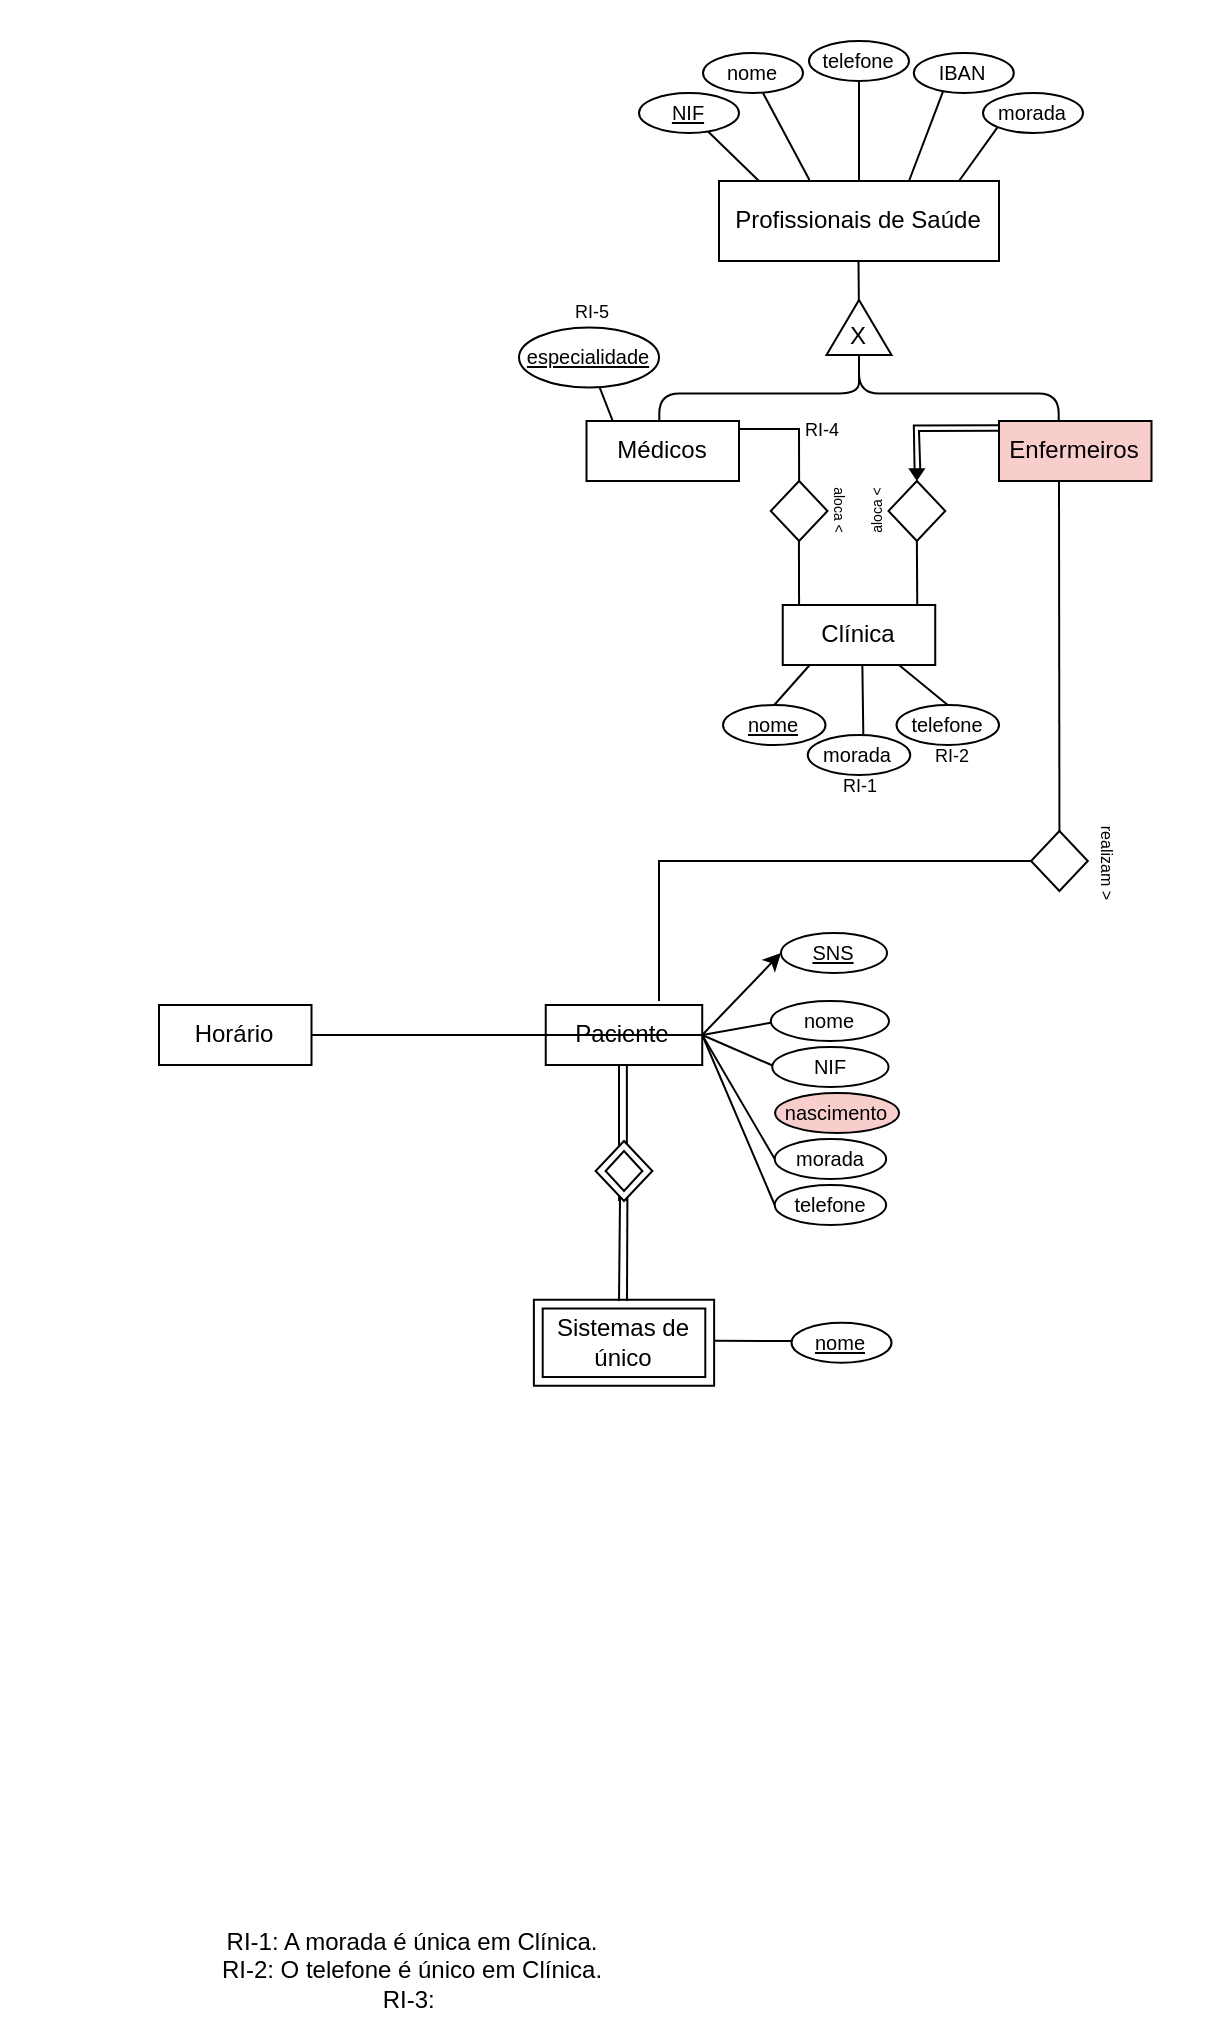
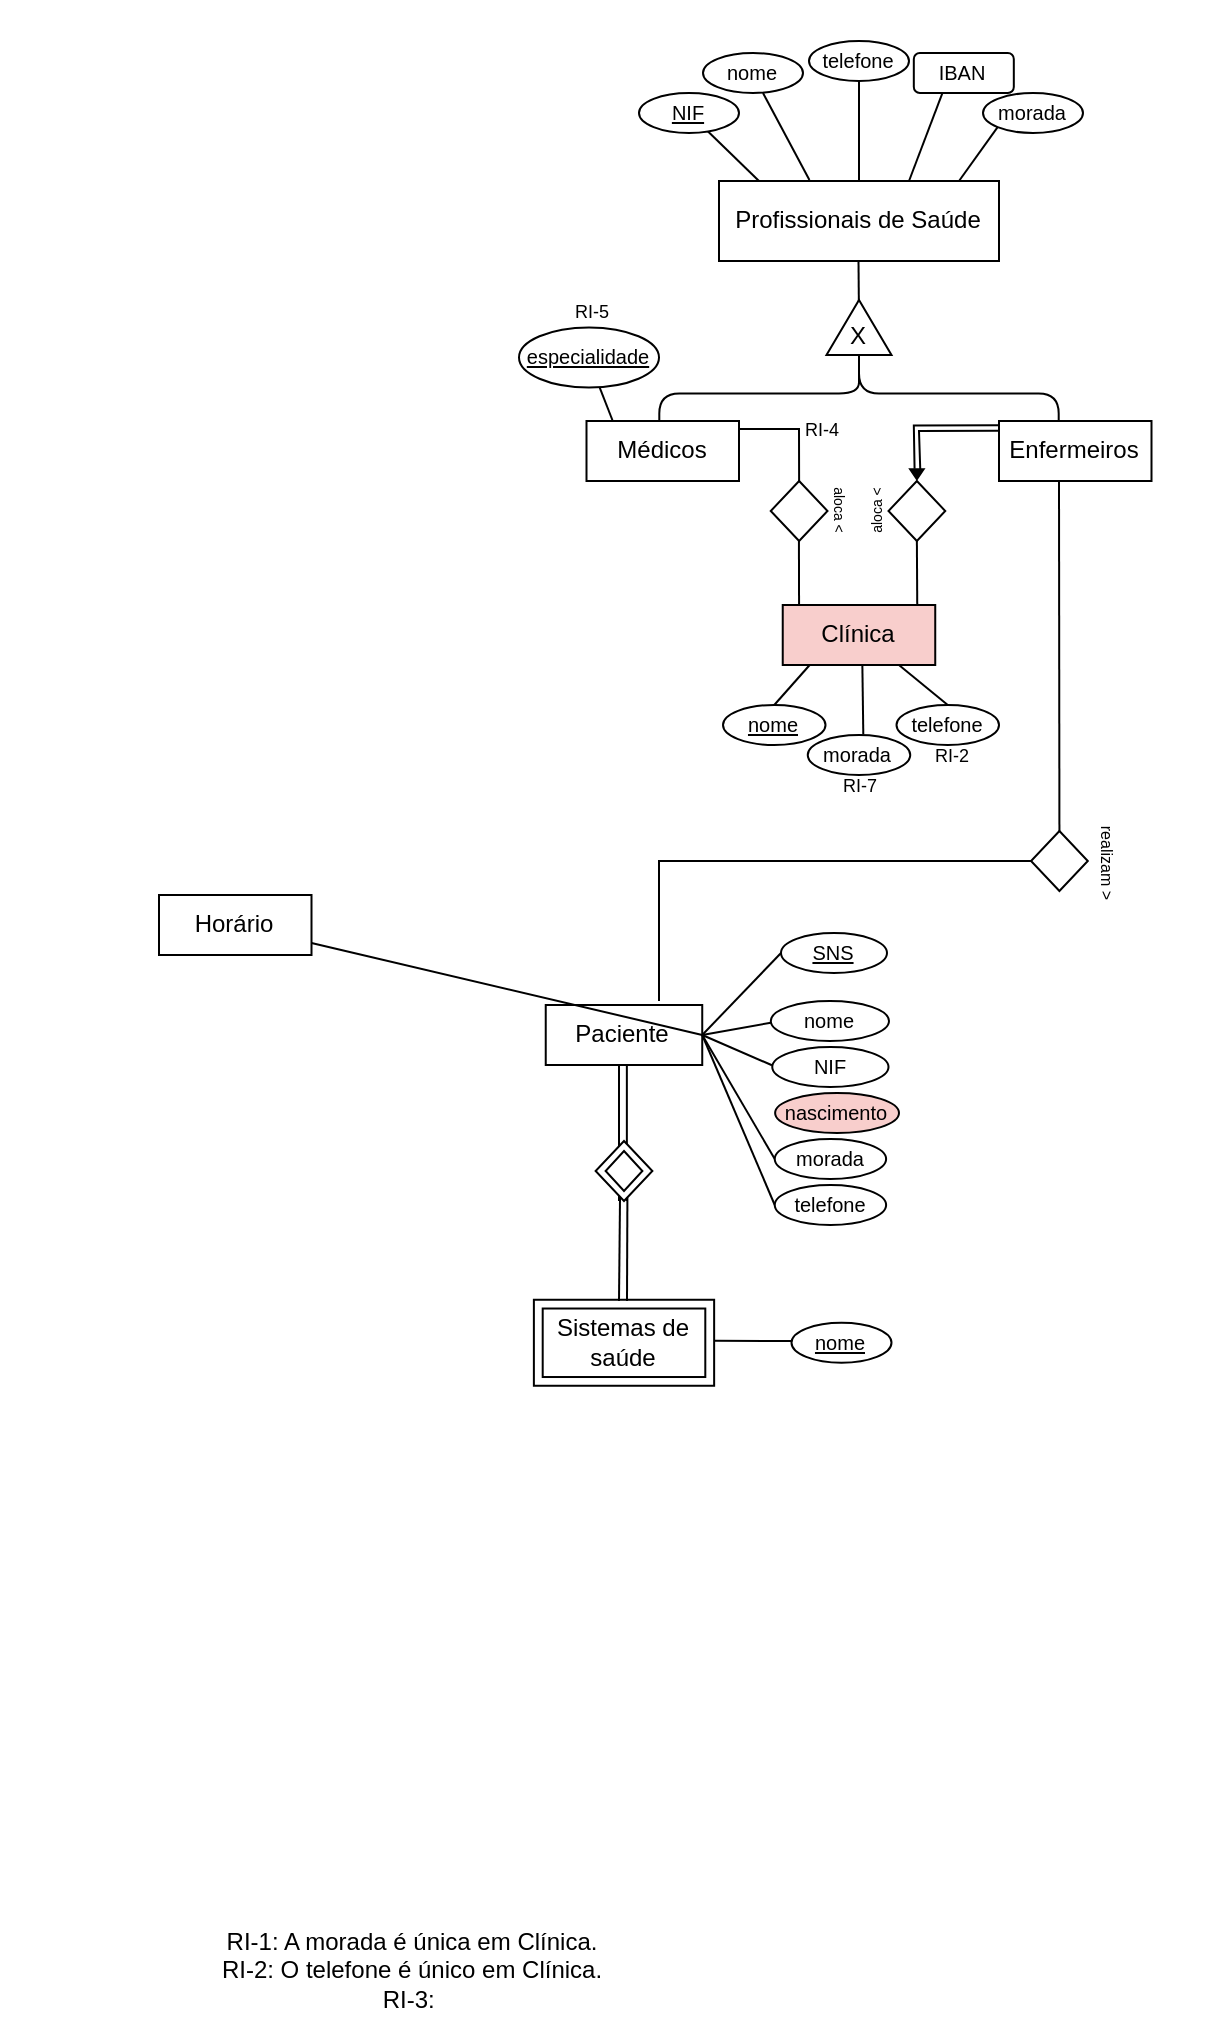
(964, 73) -> (964, 73)
(1075, 451) -> (1075, 451)
(859, 635) -> (859, 635)
(861, 787) -> (861, 787)
(771, 964) -> (775, 960)
(235, 1035) -> (235, 925)
(624, 1343) -> (624, 1343)
